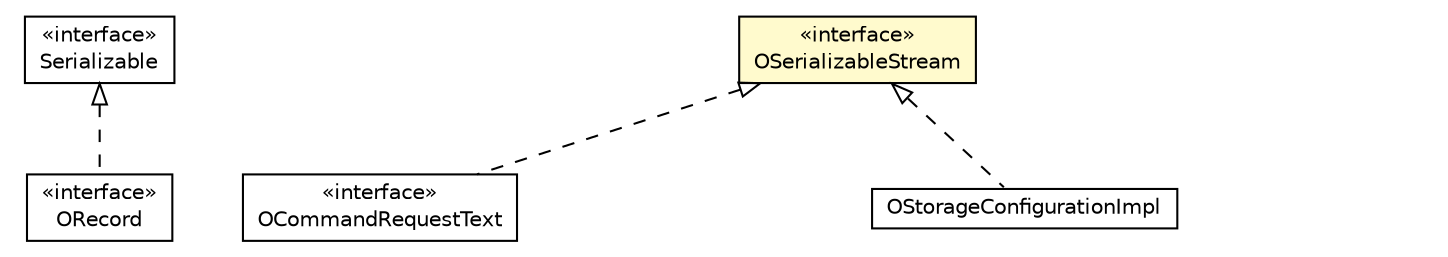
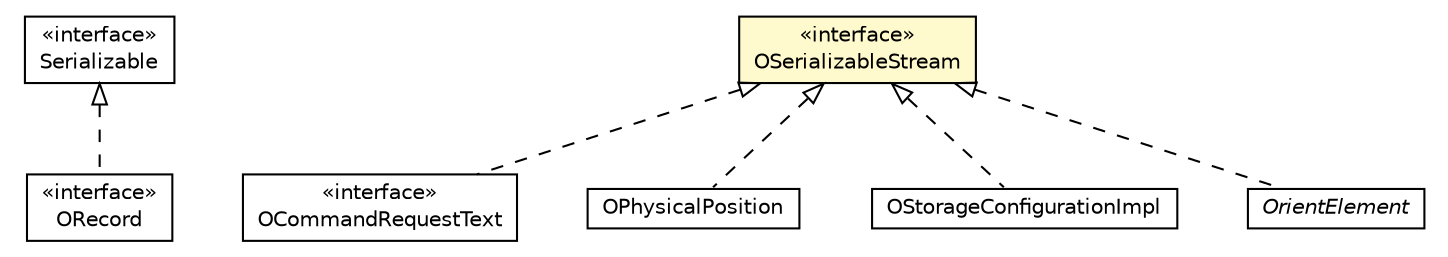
none -> (694, 208)
none -> (1335, 208)
